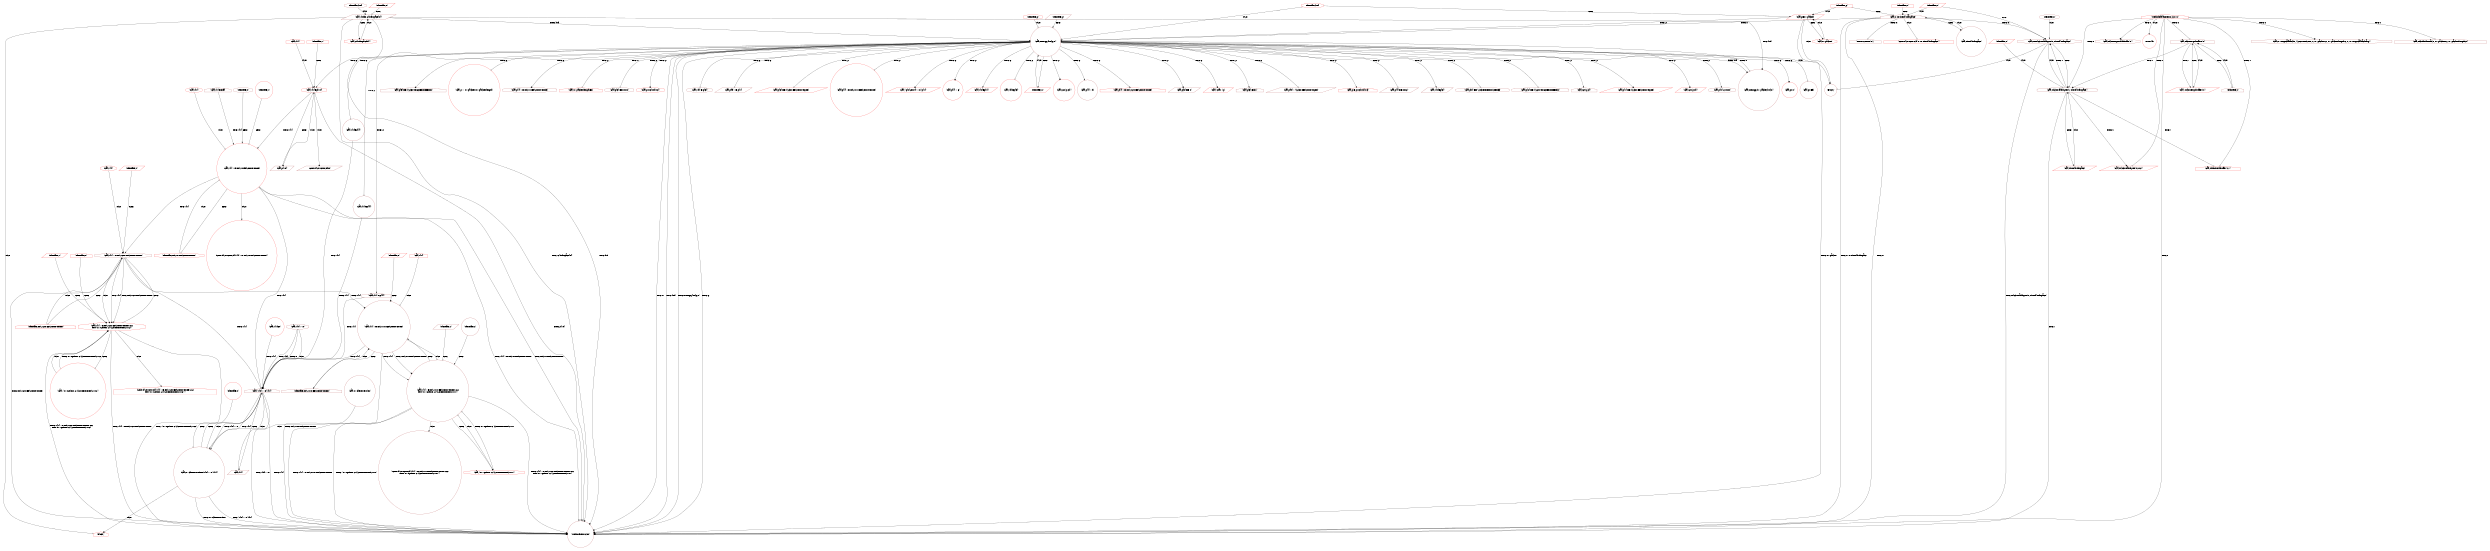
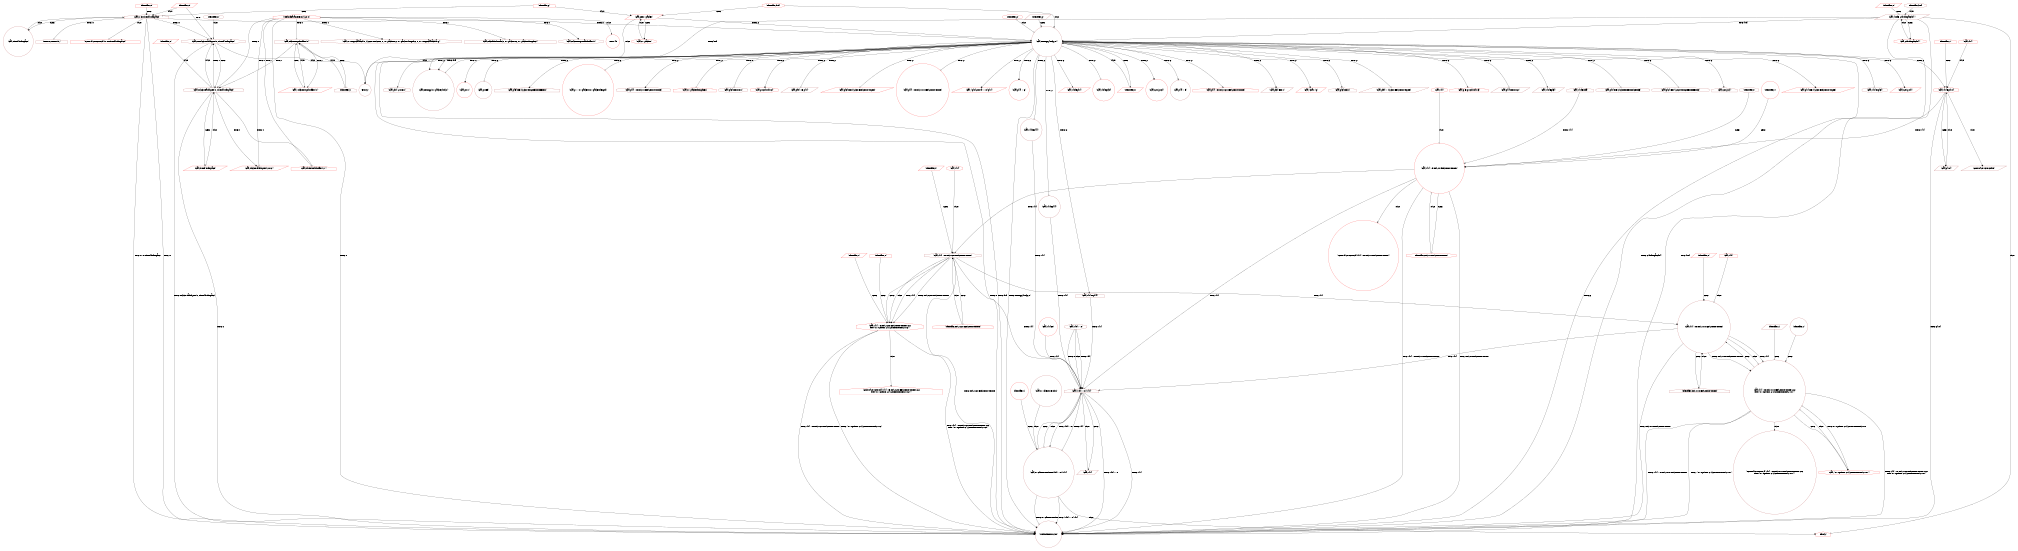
(78, 391) -> none
(1443, 506) -> none
